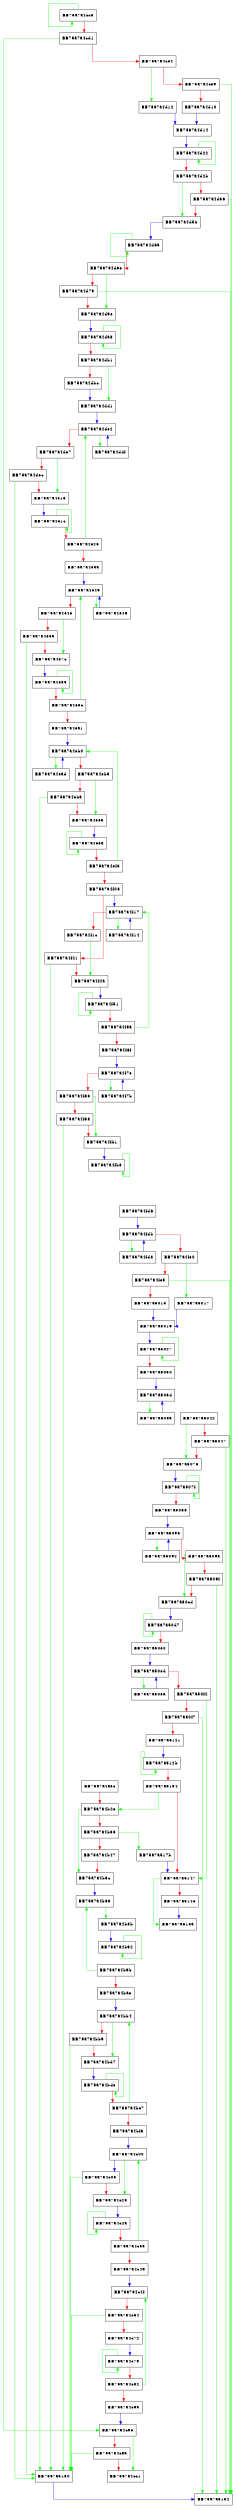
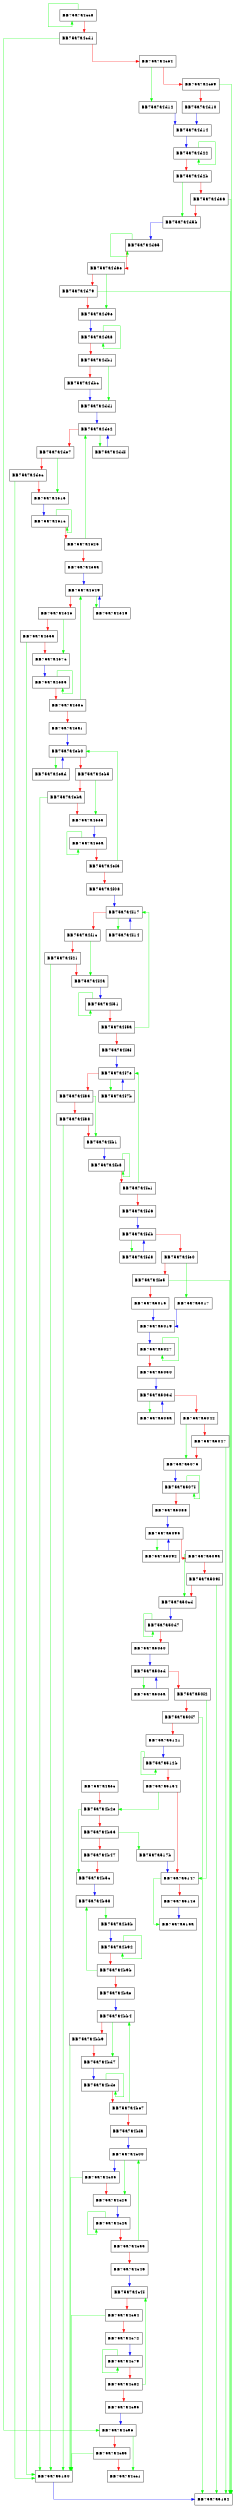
(103, 936) -> (73, 945)
none -> (138, 1188)
none -> (193, 1395)
none -> (110, 1957)
